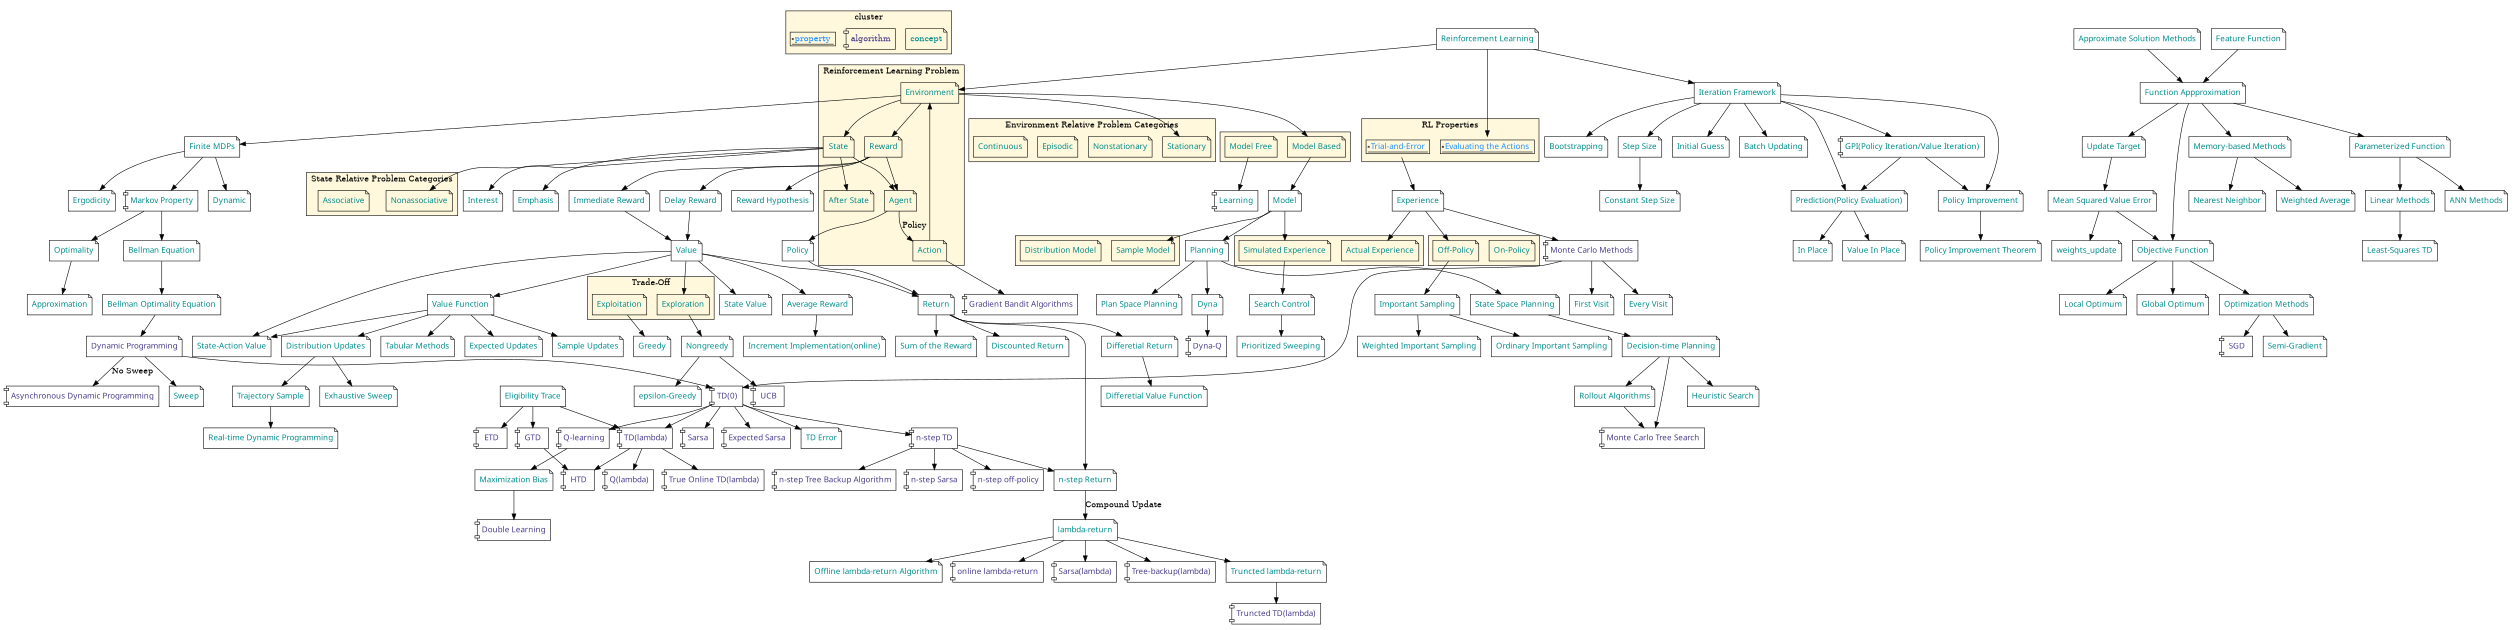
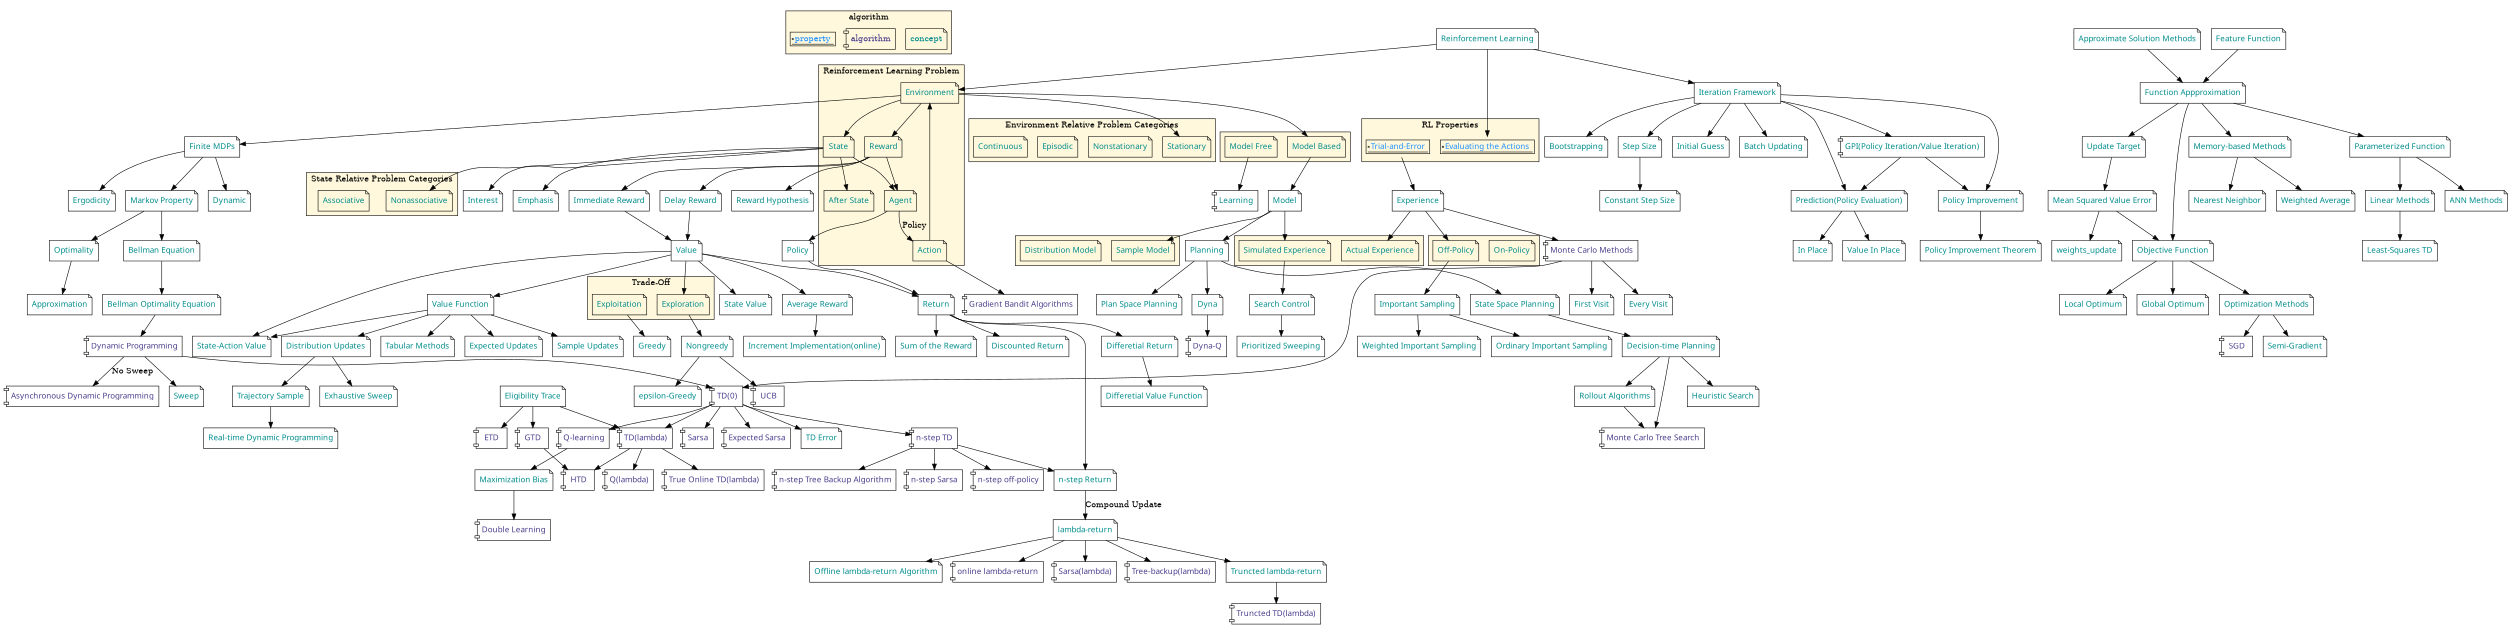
(869, 17) -> (869, 17)
(162, 201) -> (162, 201)
(134, 346) -> (134, 346)
